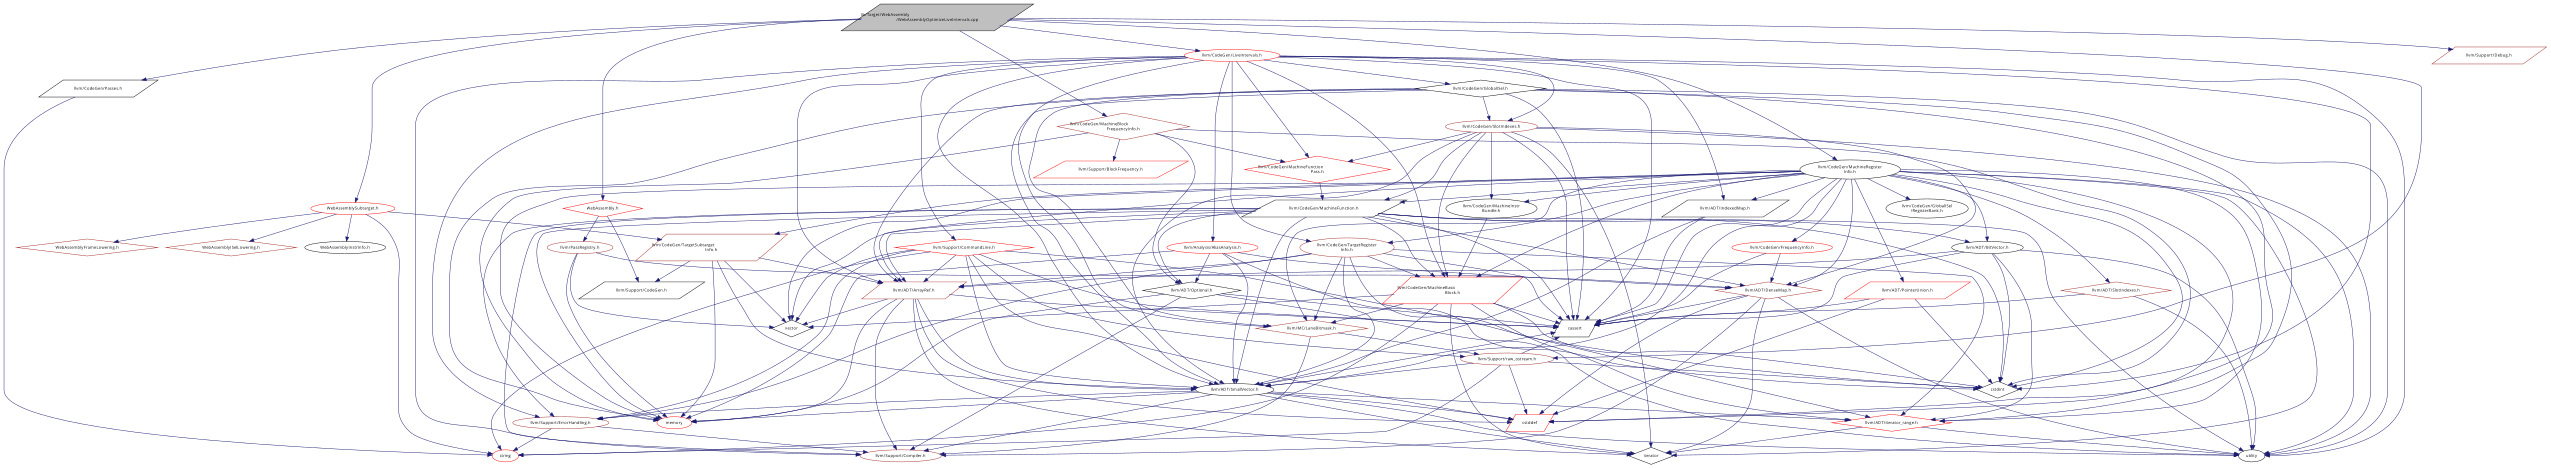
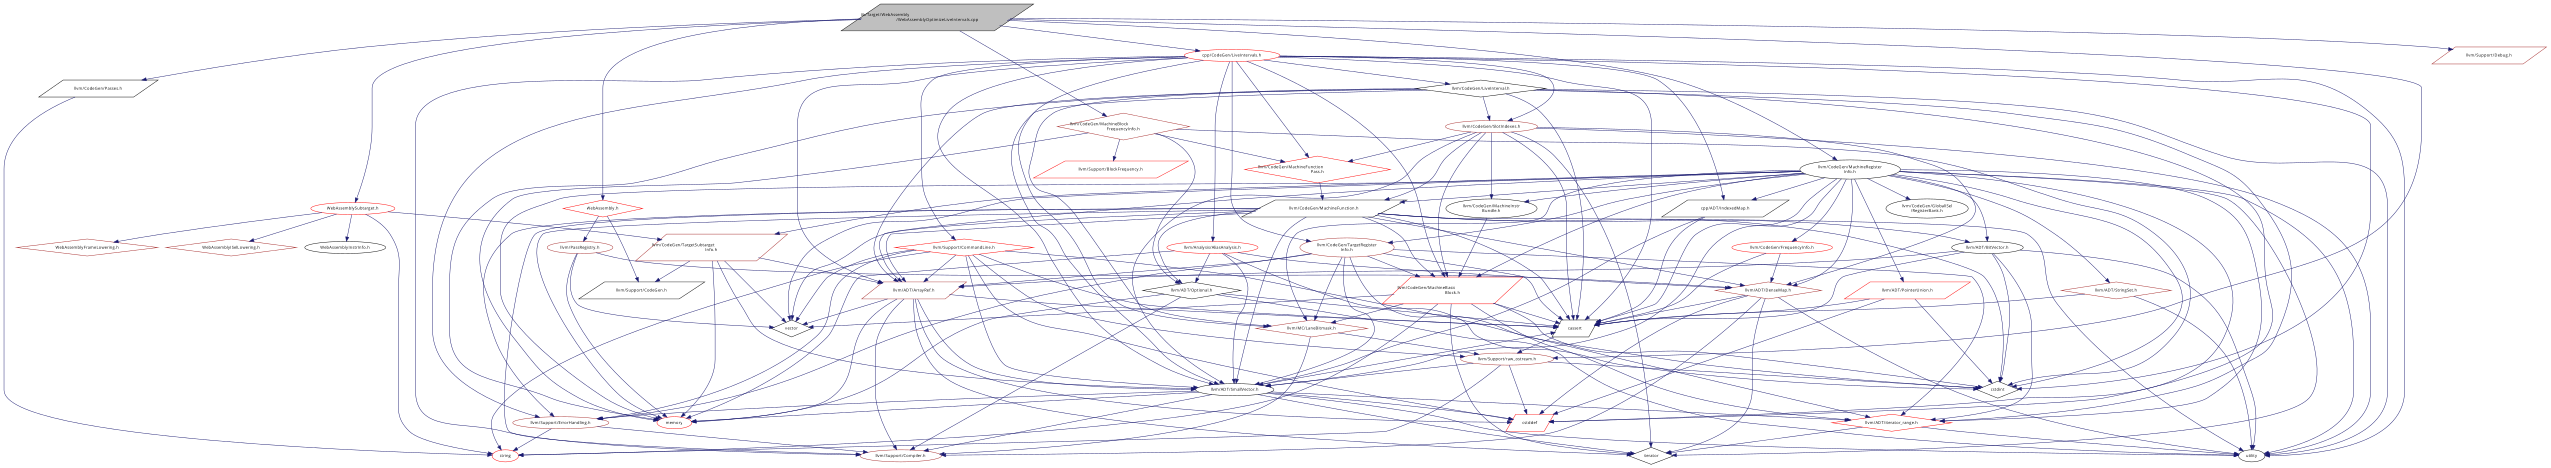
(1232, 55) -> (1232, 55)
(1481, 89) -> (1481, 89)
(1725, 209) -> (1725, 209)
(2116, 290) -> (2116, 290)
(1538, 346) -> (1538, 344)
